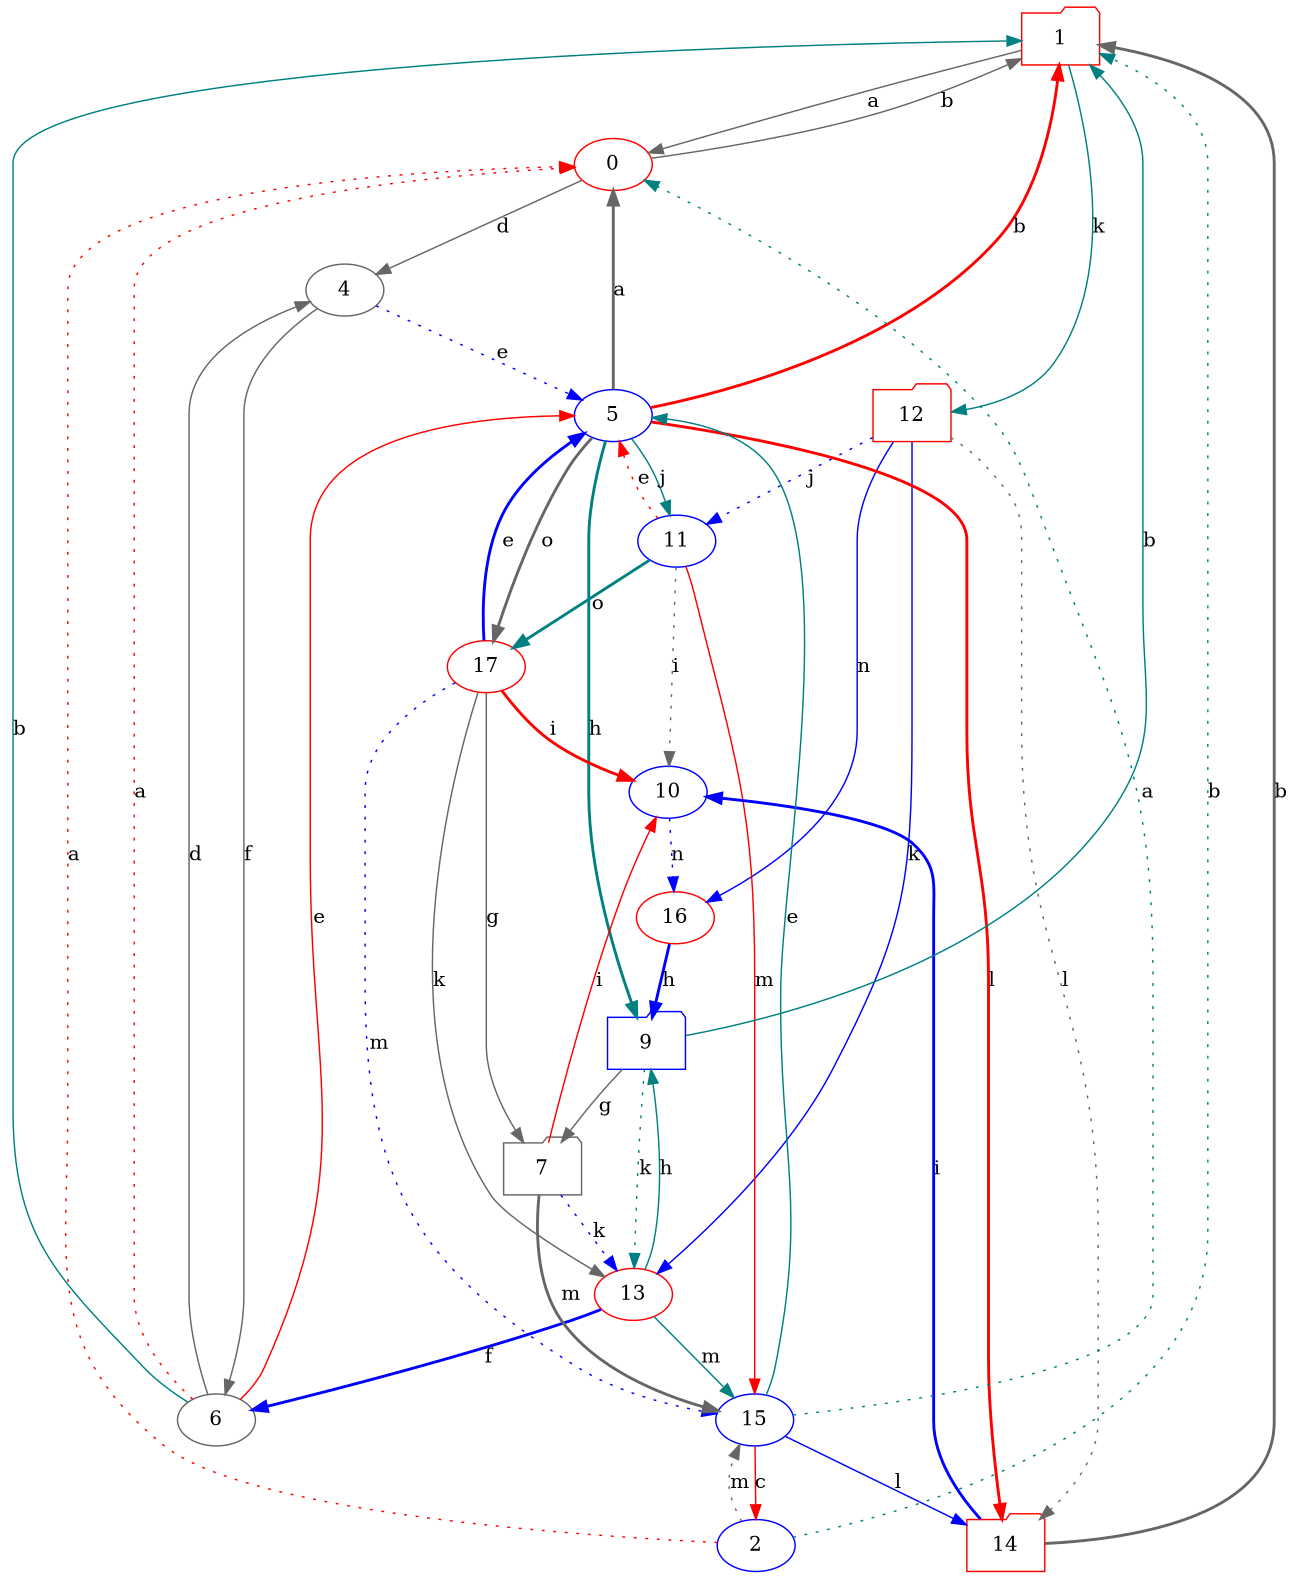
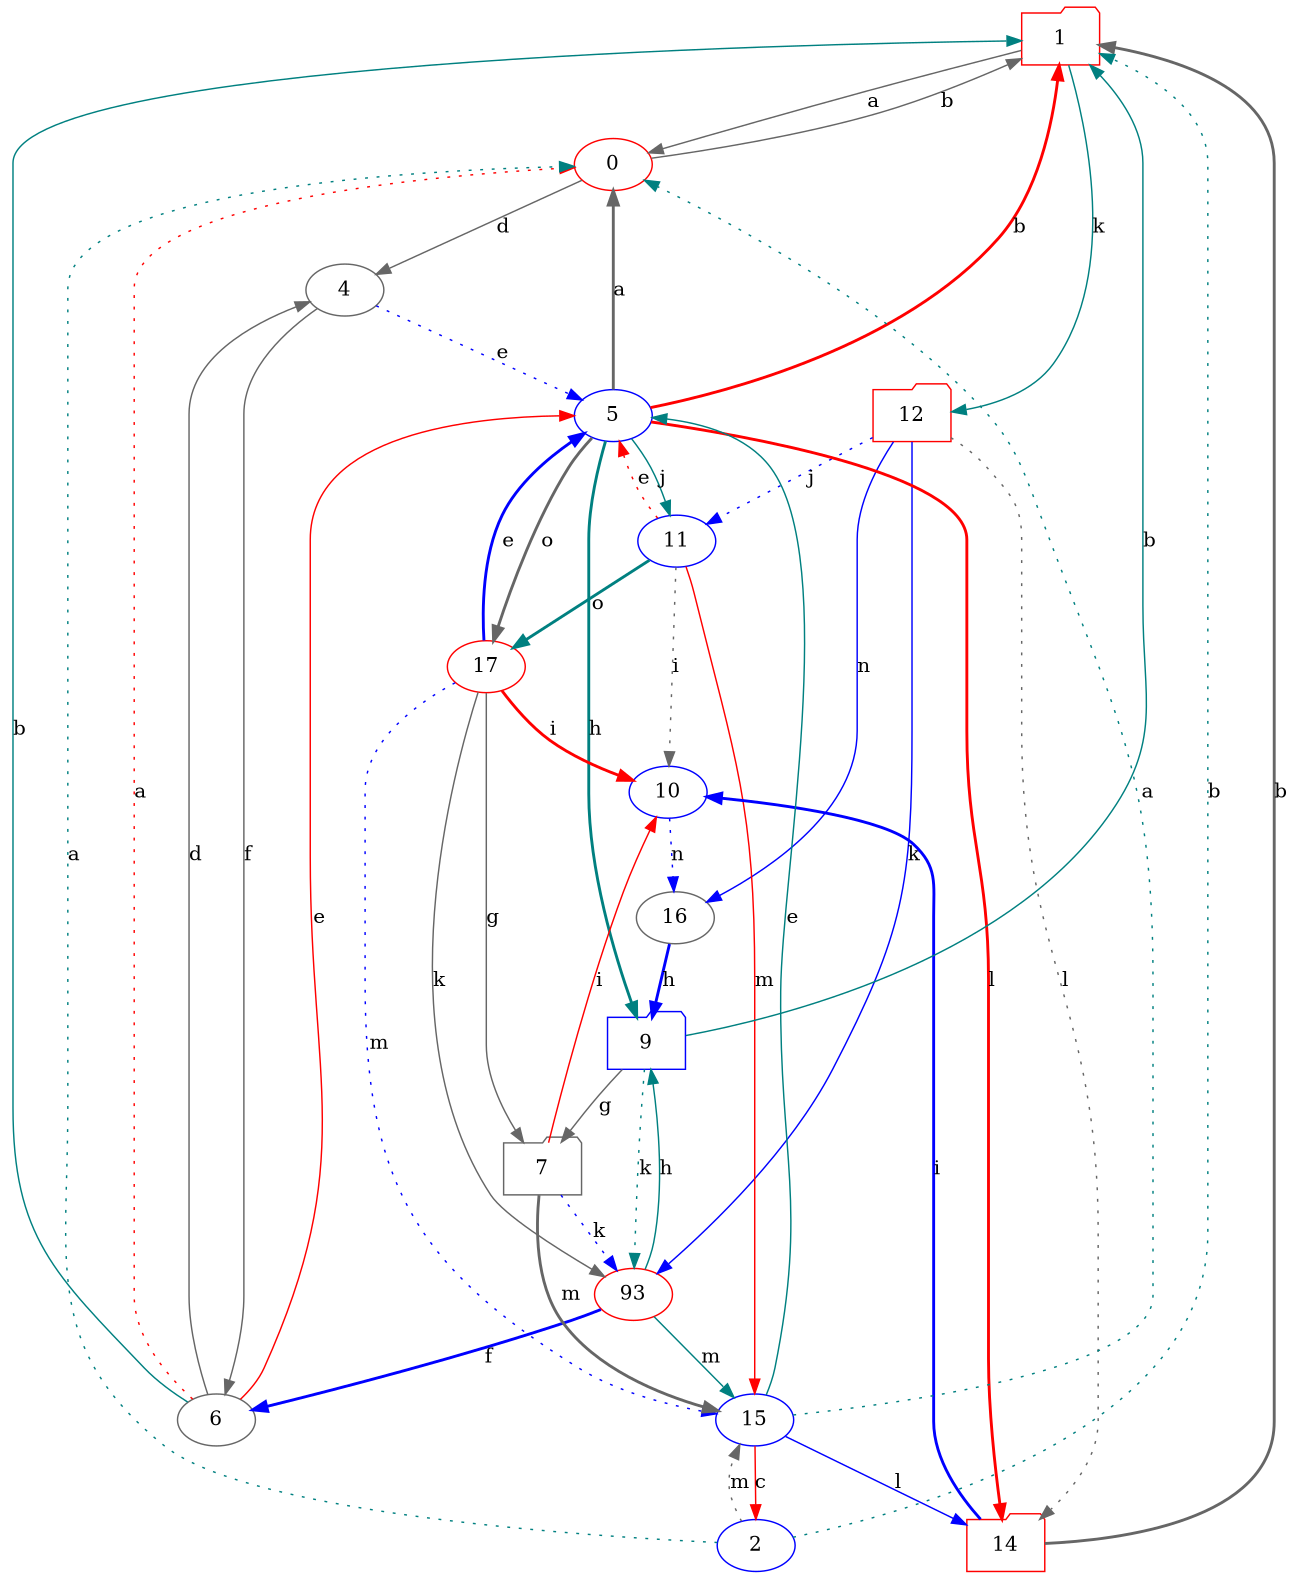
(68, 902) -> (68, 902)
(675, 918) -> (675, 918)
(634, 1294) -> (634, 1294)
